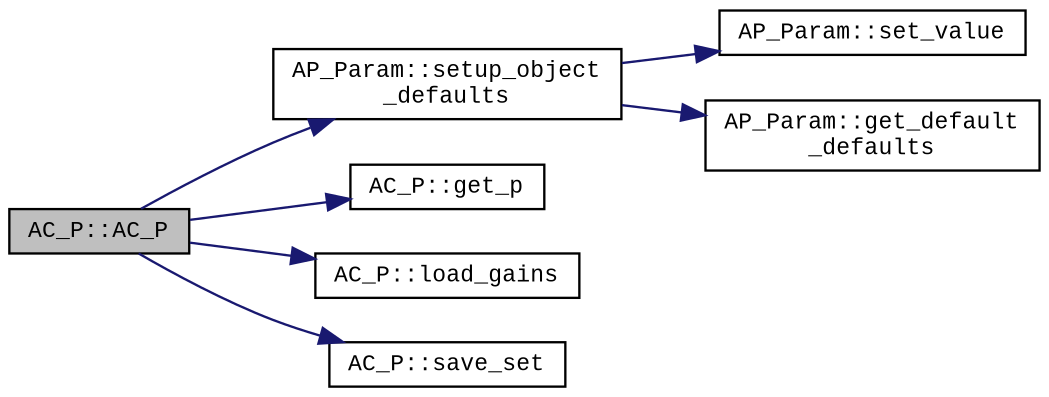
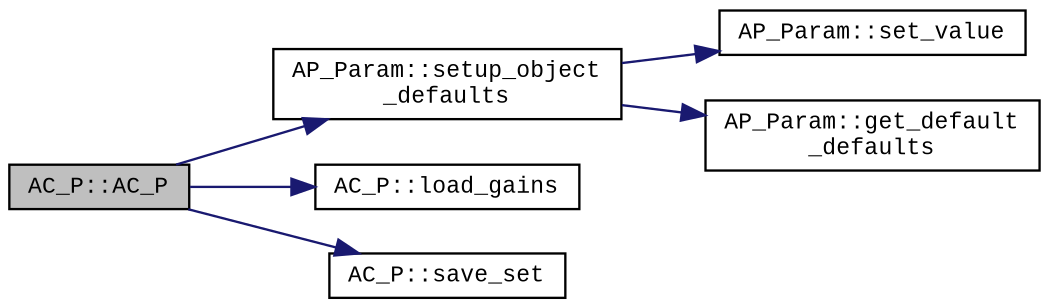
(447, 187) -> none
